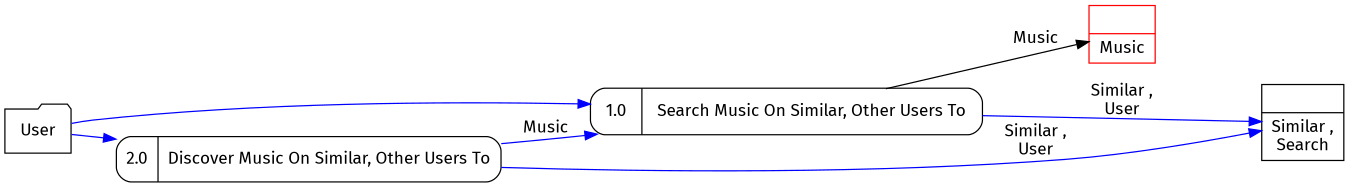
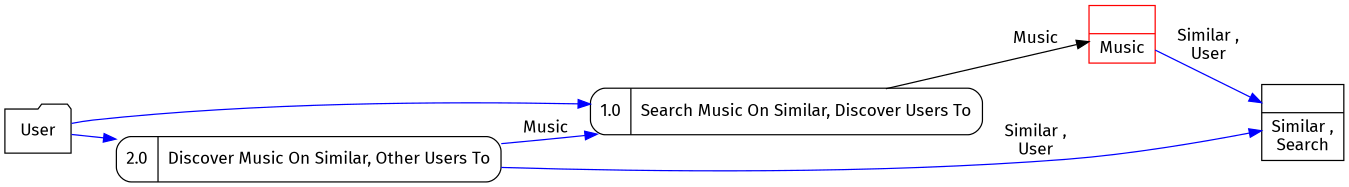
(812, 111) -> (807, 111)
(1116, 119) -> (1203, 74)
